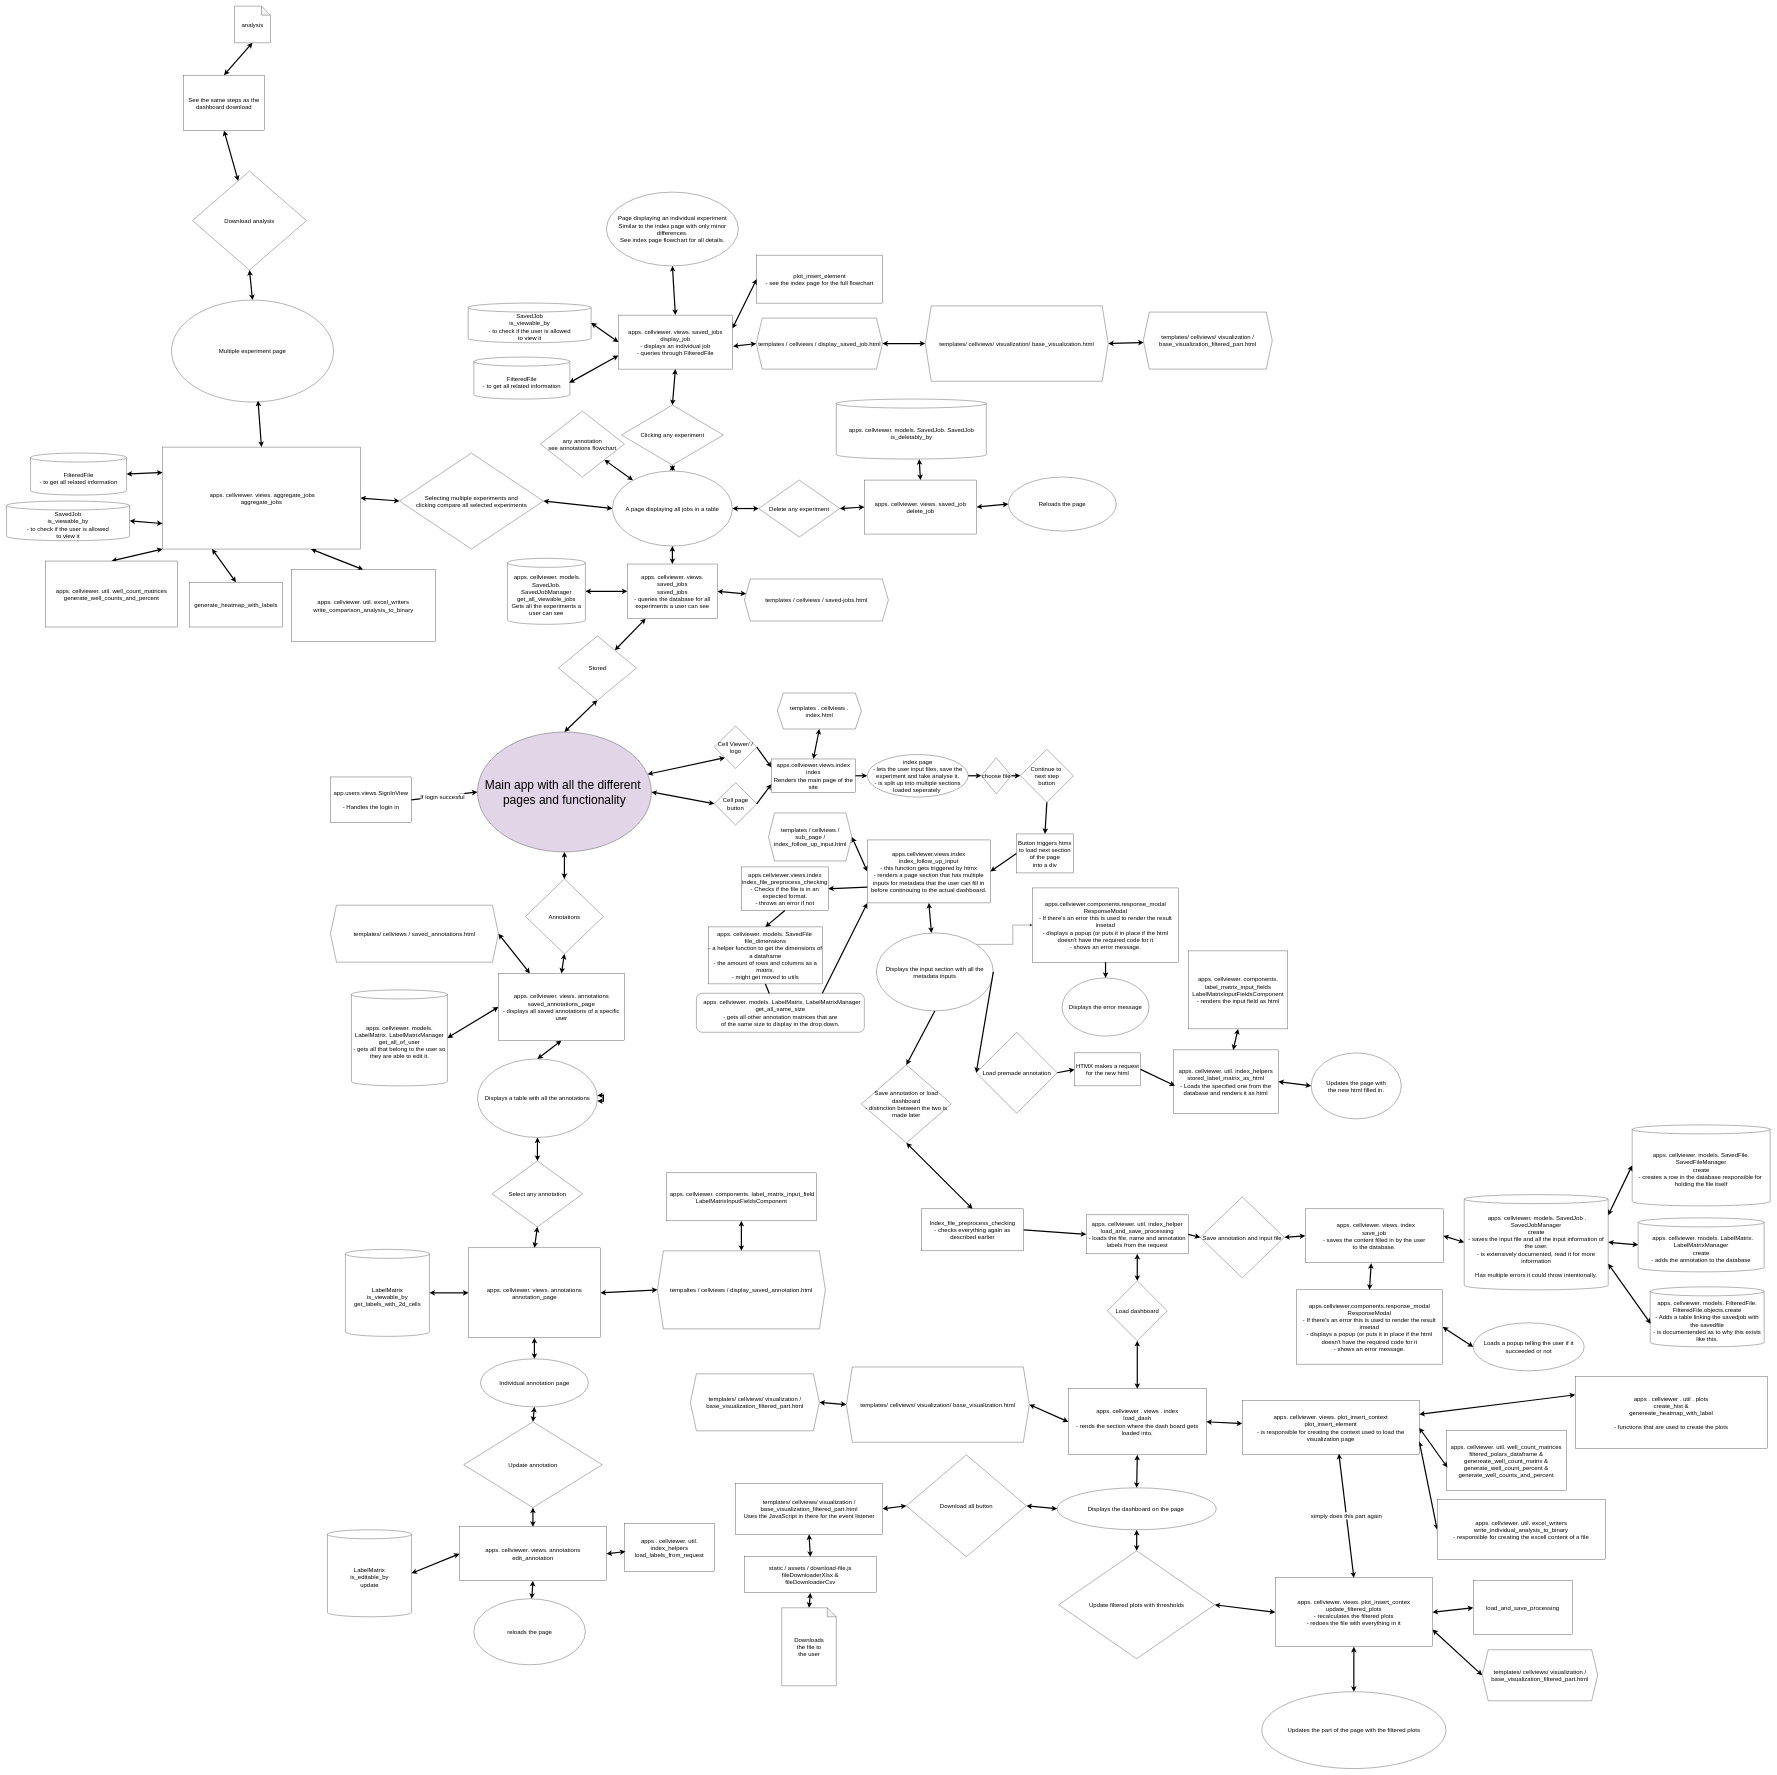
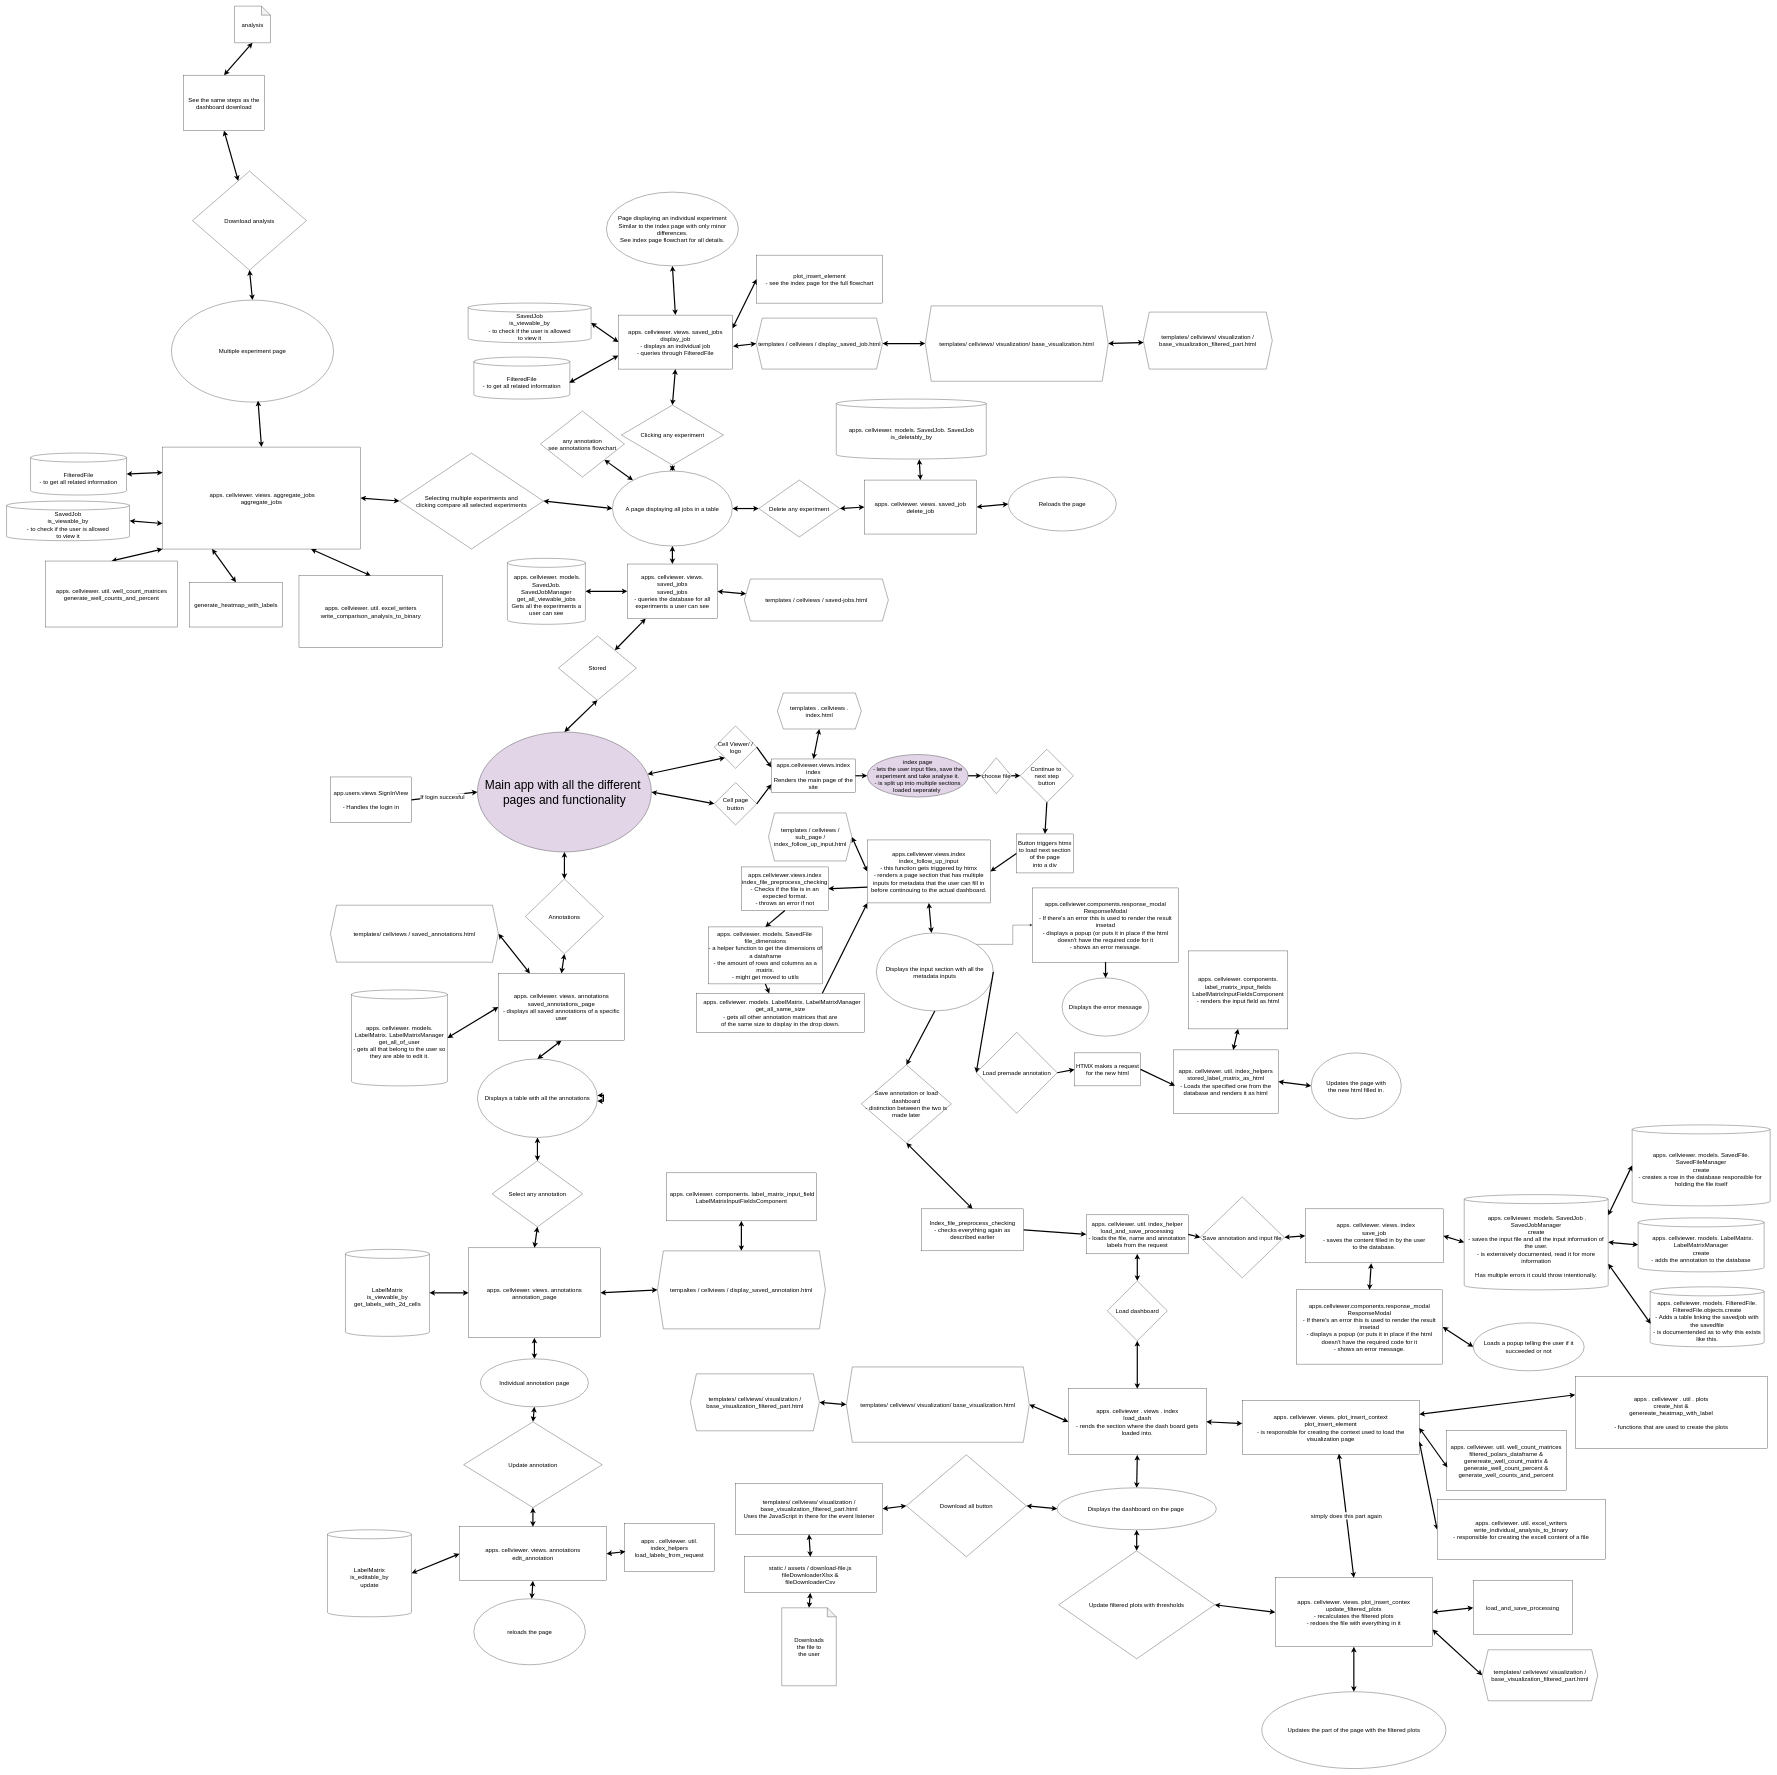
(363, 606) -> (371, 612)
(918, 776) -> (918, 776)
(767, 990) -> (767, 988)
(780, 1013) -> (780, 1013)
